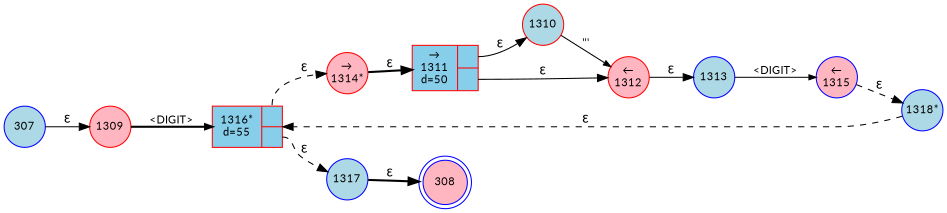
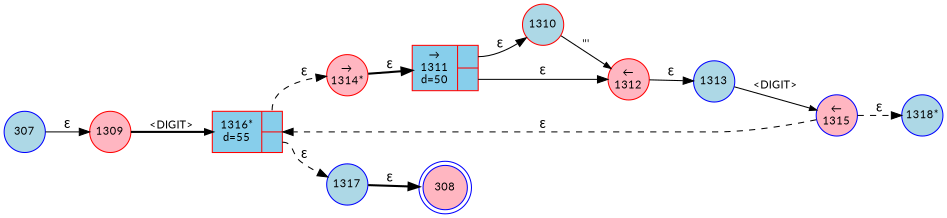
(598, 127) -> (555, 132)
